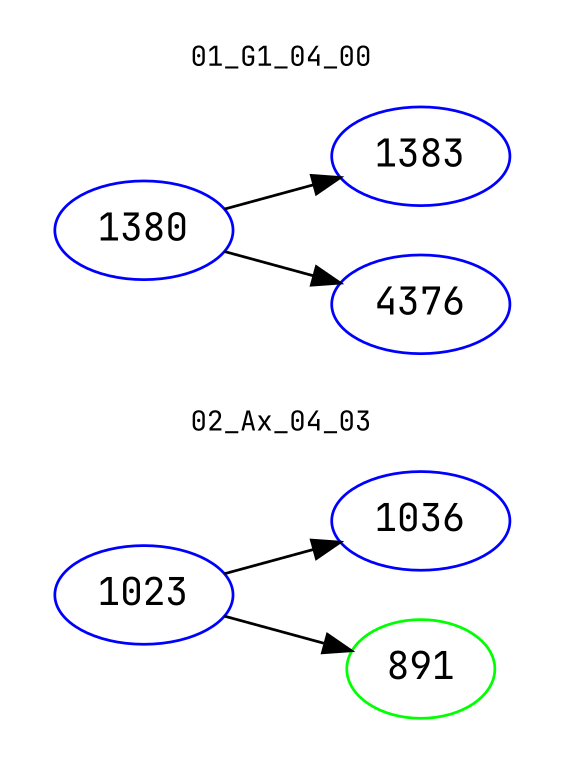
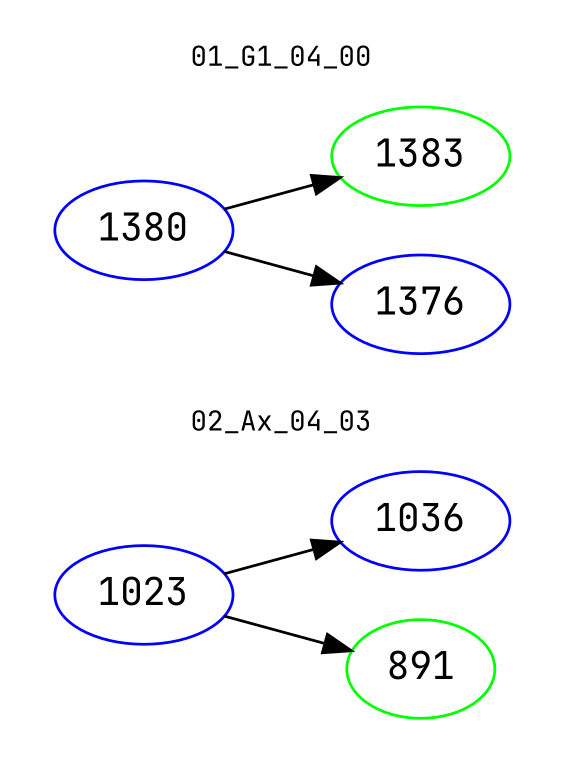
(421, 156) -> (421, 156)
(421, 304) -> (421, 304)
